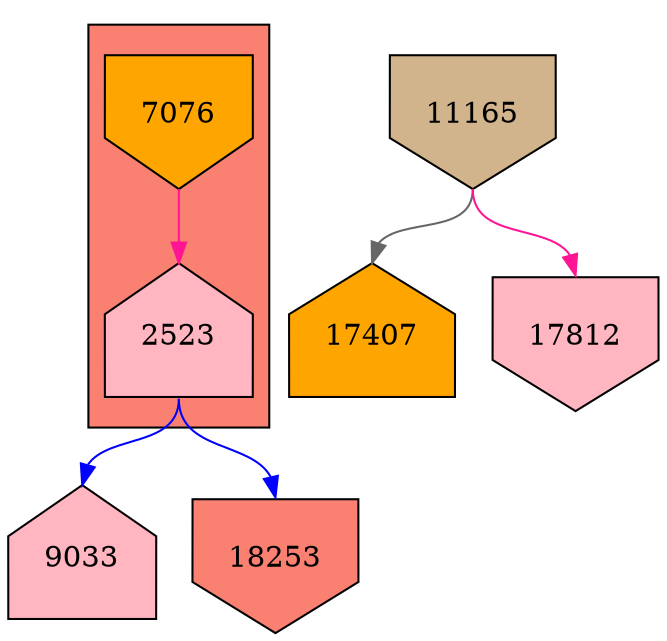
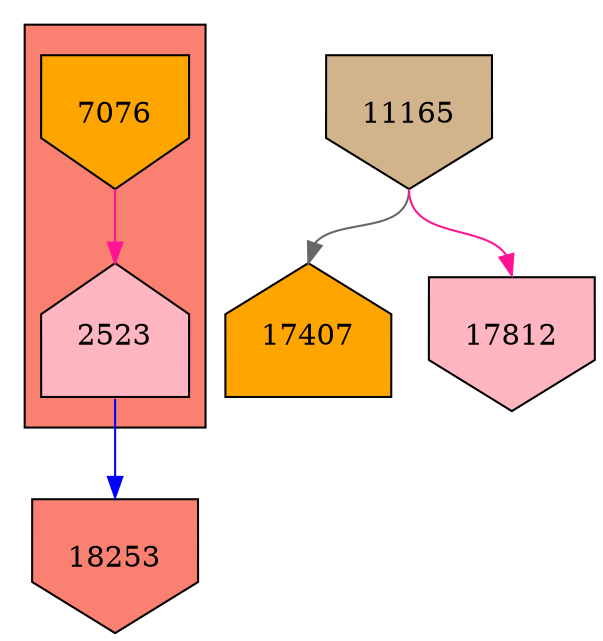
(82, 559) -> none
